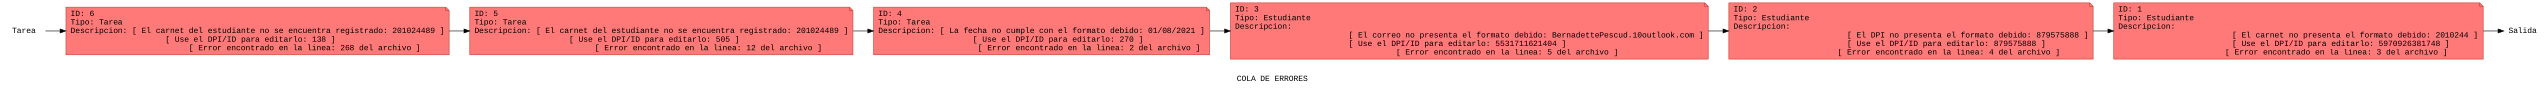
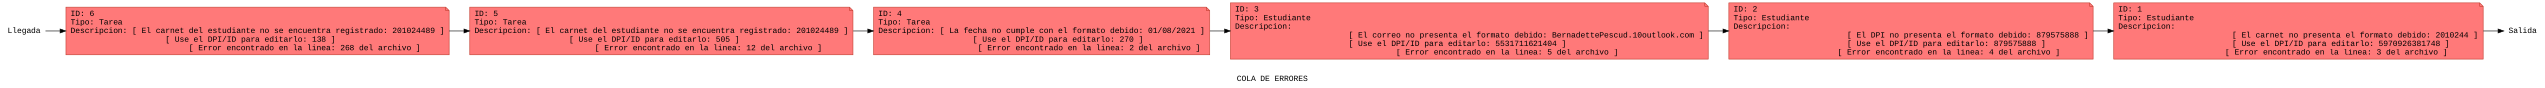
(24, 31) -> (24, 31)
